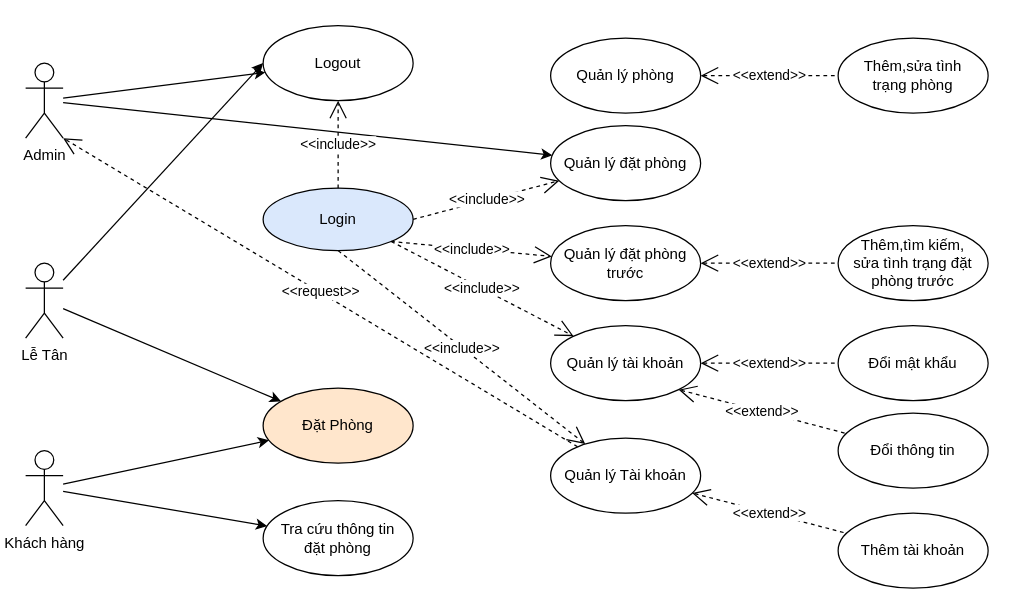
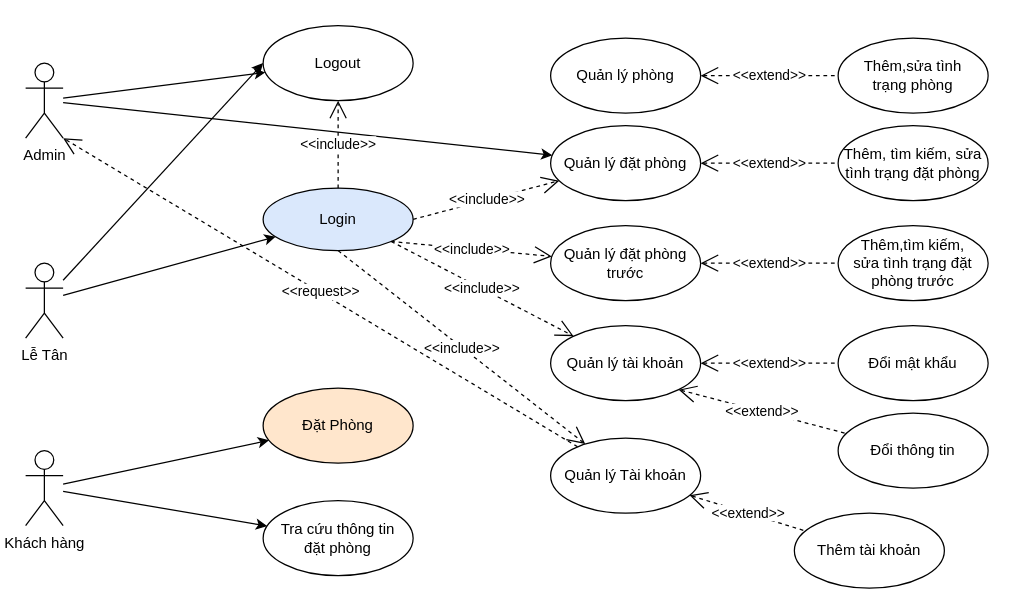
none -> (771, 163)
none -> (913, 163)
(168, 353) -> (166, 267)
(913, 551) -> (869, 551)
